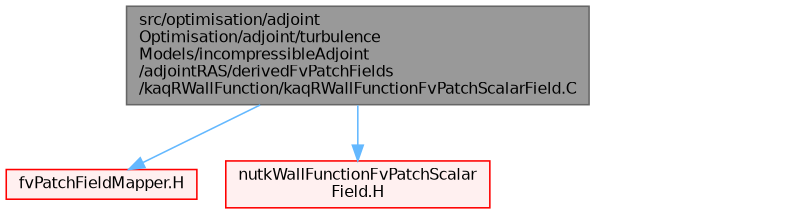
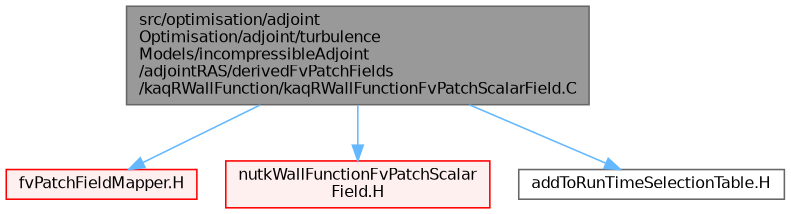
none -> (652, 184)
